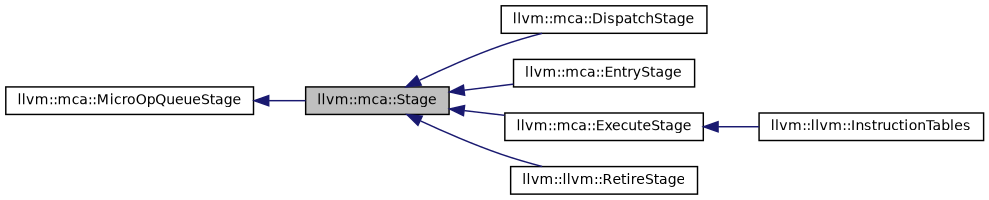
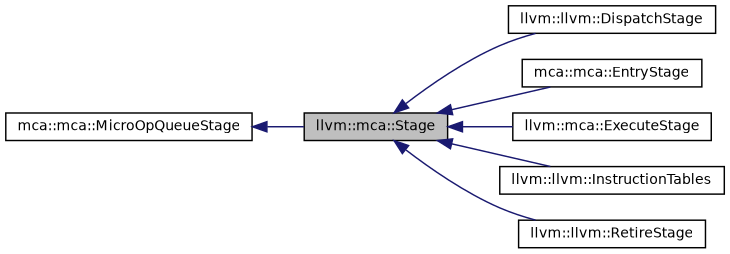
(604, 20) -> (612, 20)
(604, 73) -> (612, 73)
(130, 101) -> (129, 127)
(739, 127) -> (501, 155)
